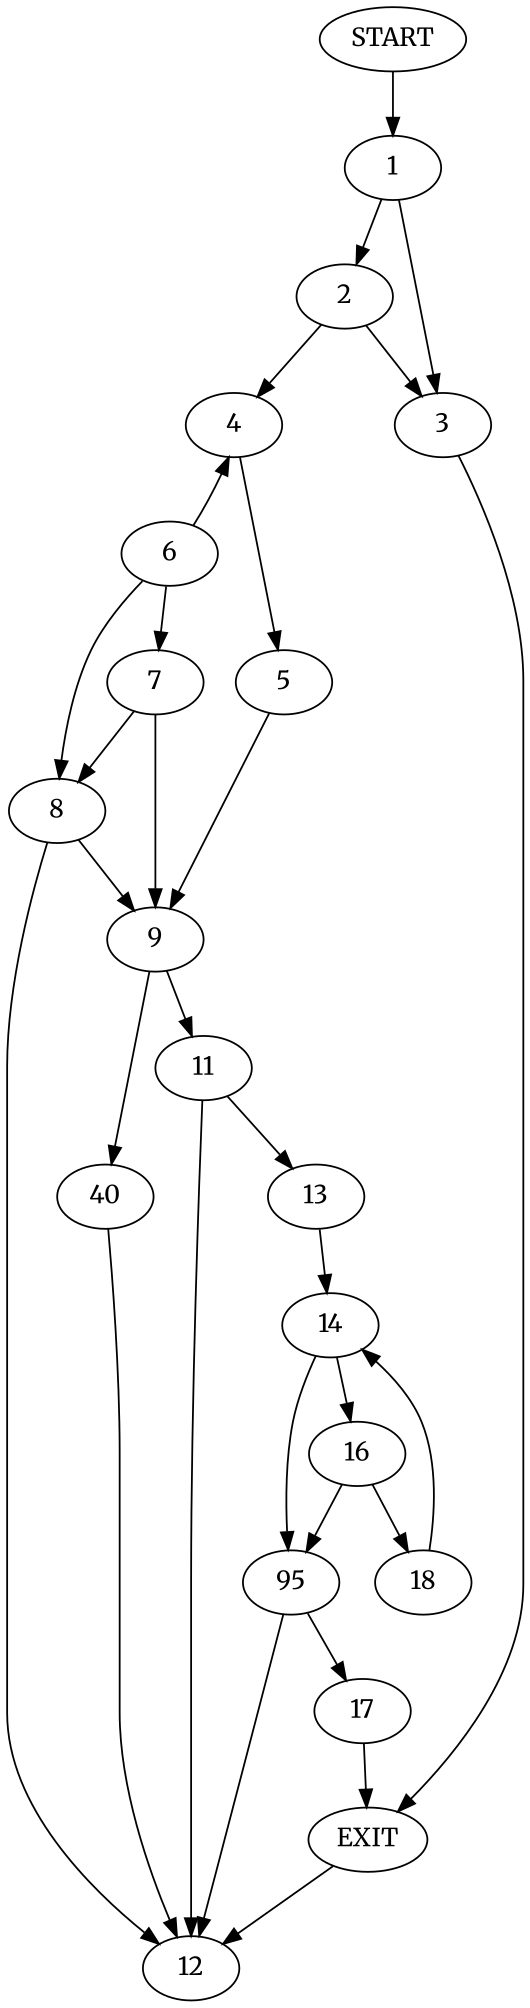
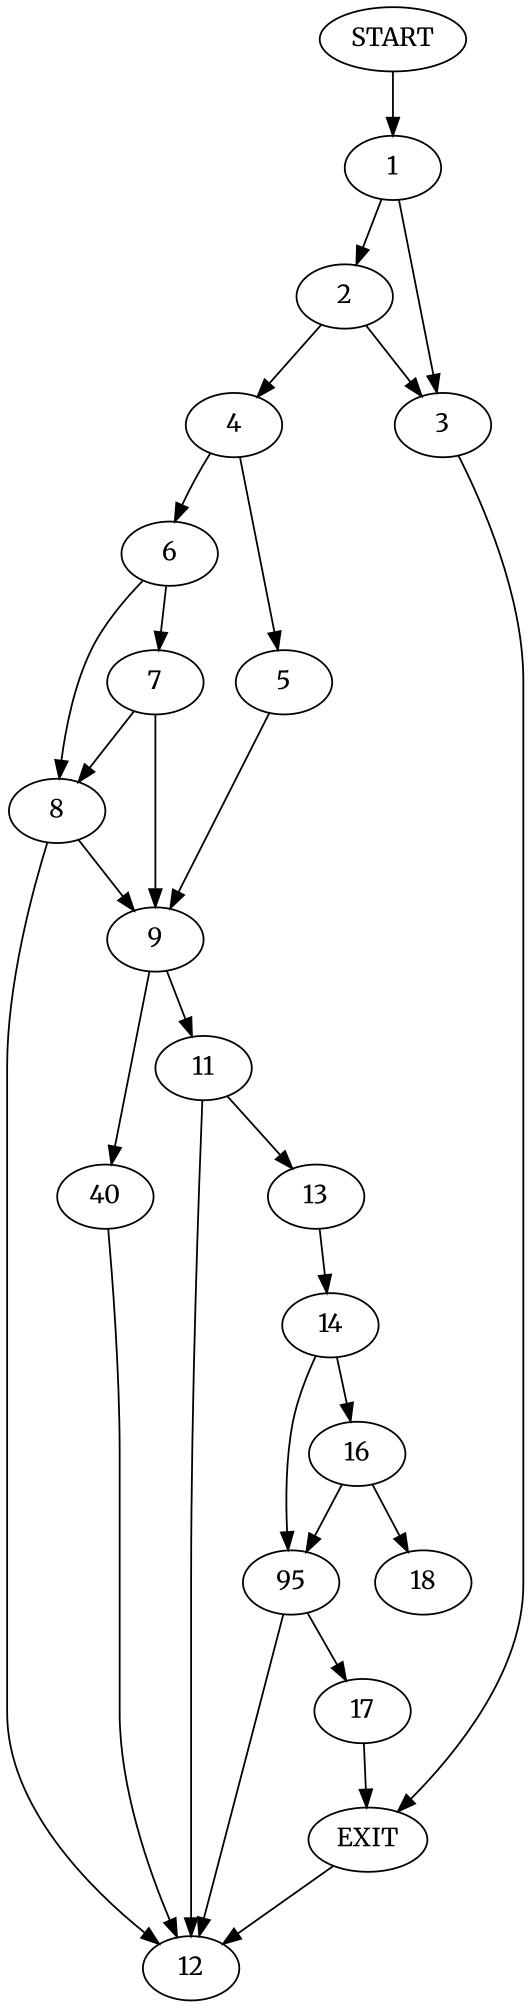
(208, 500) -> (195, 479)
(429, 1448) -> none
